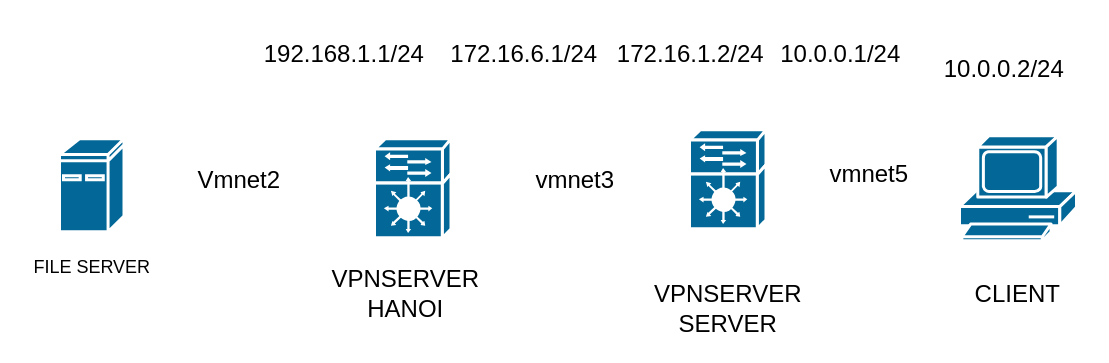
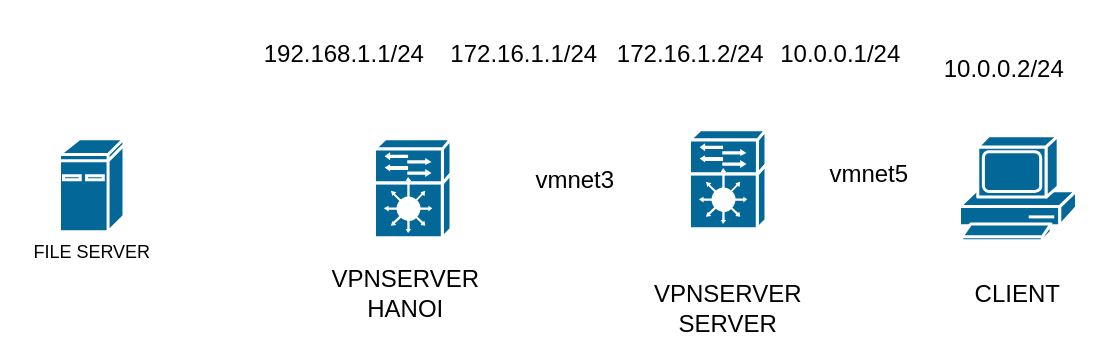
(524, 53) -> (524, 53)
(239, 179) -> none
(92, 278) -> (92, 263)
